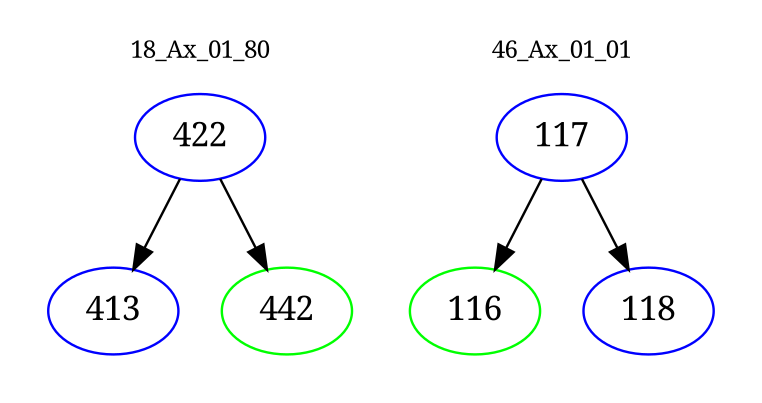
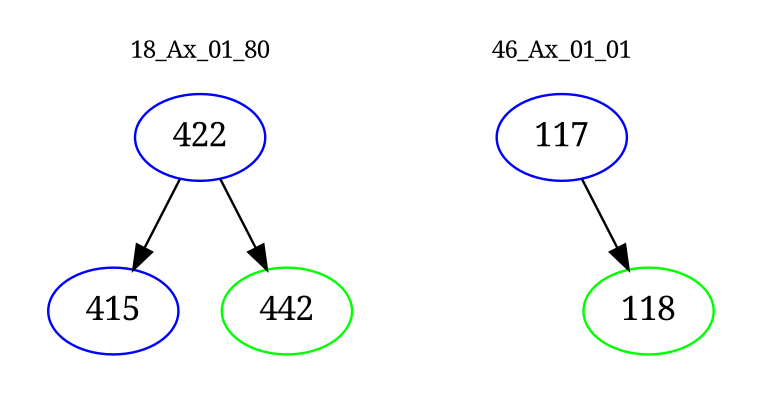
(113, 311) -> (113, 311)
(475, 311) -> none
(649, 311) -> (649, 311)
